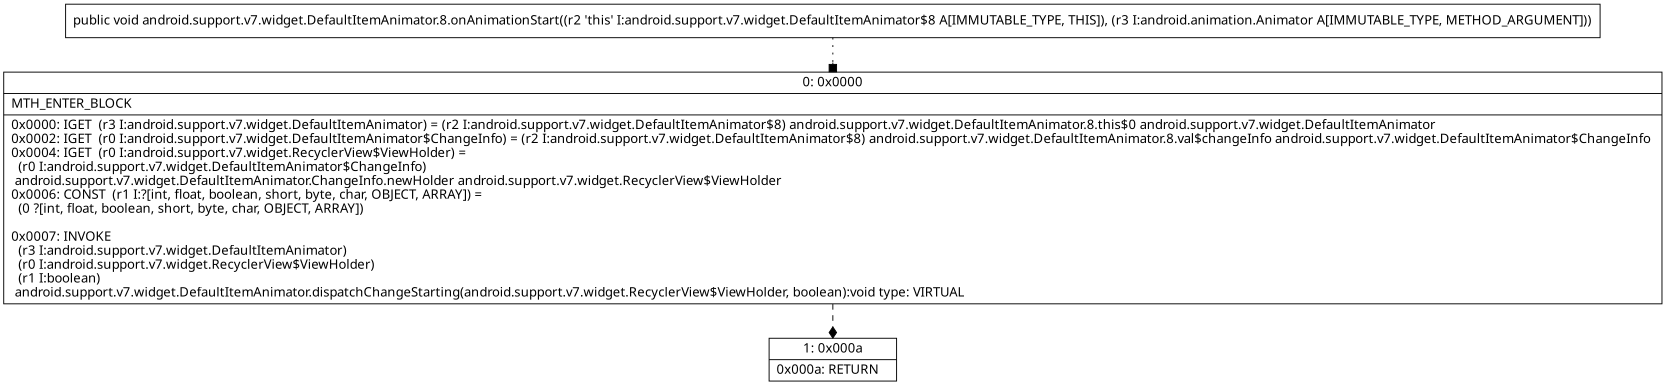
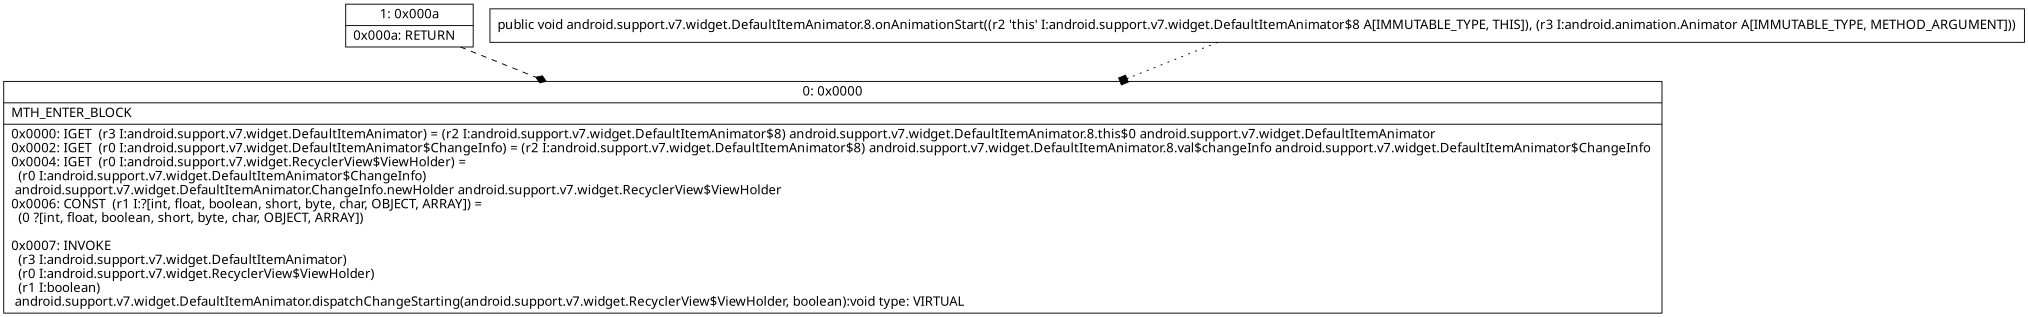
(833, 315) -> (498, 62)
